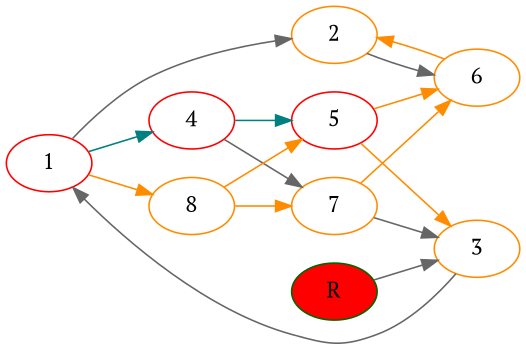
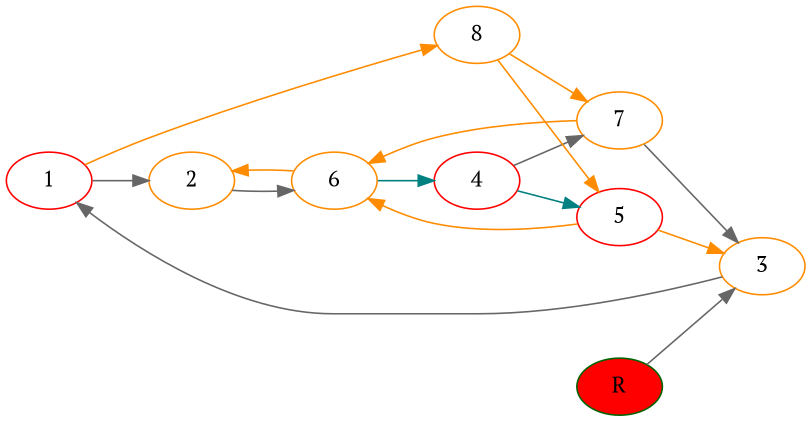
(113, 144) -> (398, 181)
